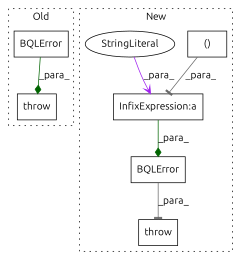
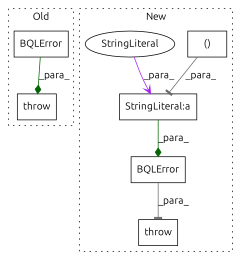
(158, 107) -> (158, 107)
